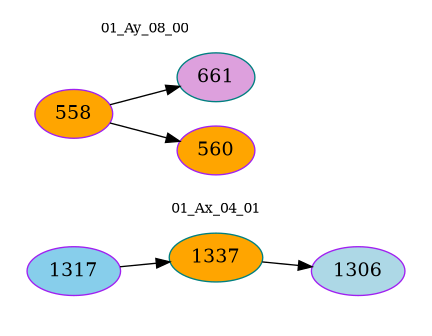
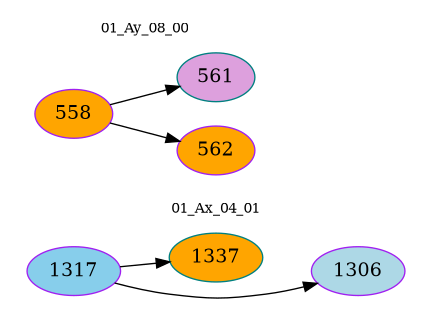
(216, 77) -> (216, 77)
(216, 150) -> (216, 150)
(280, 264) -> (209, 298)
